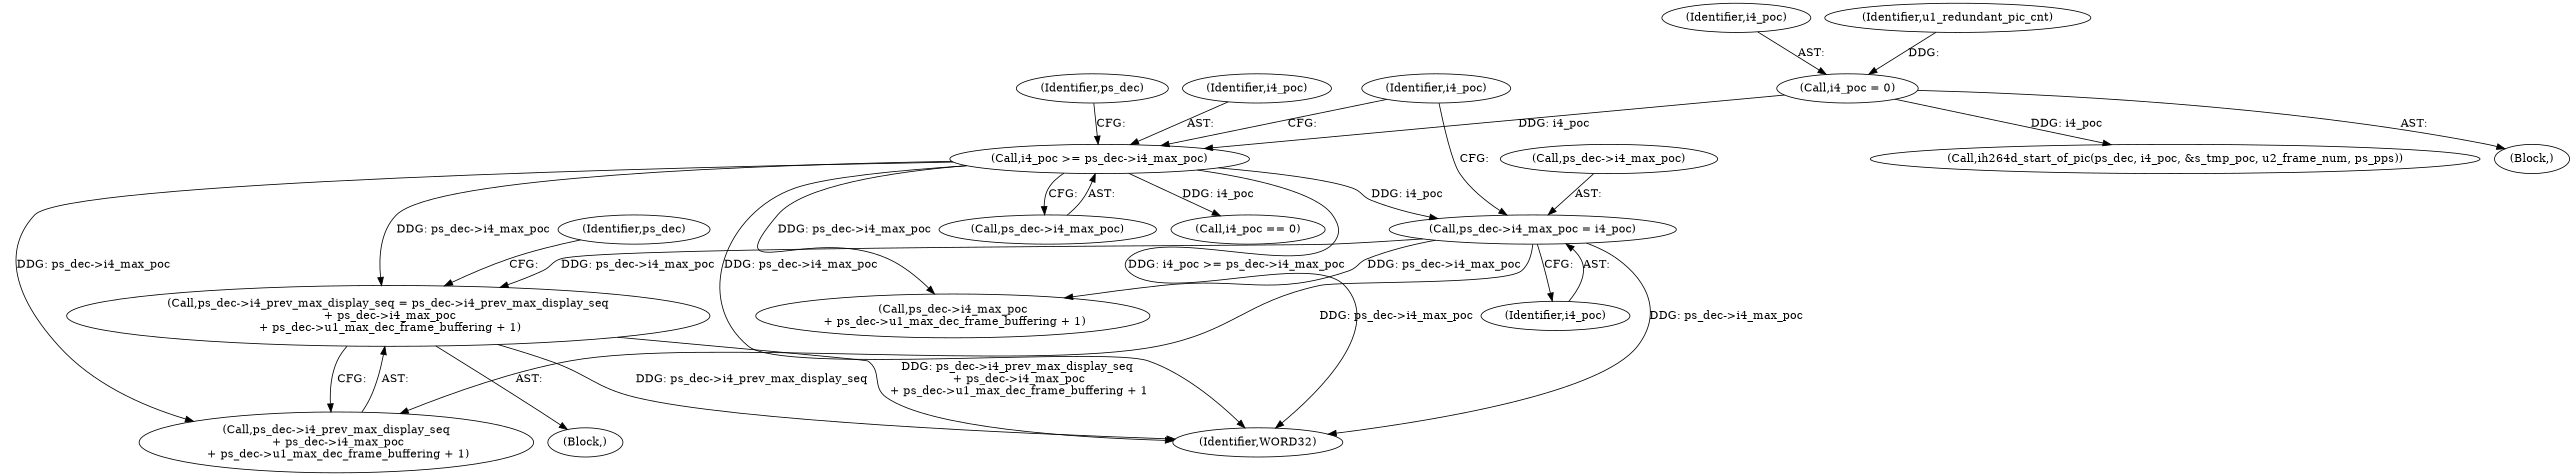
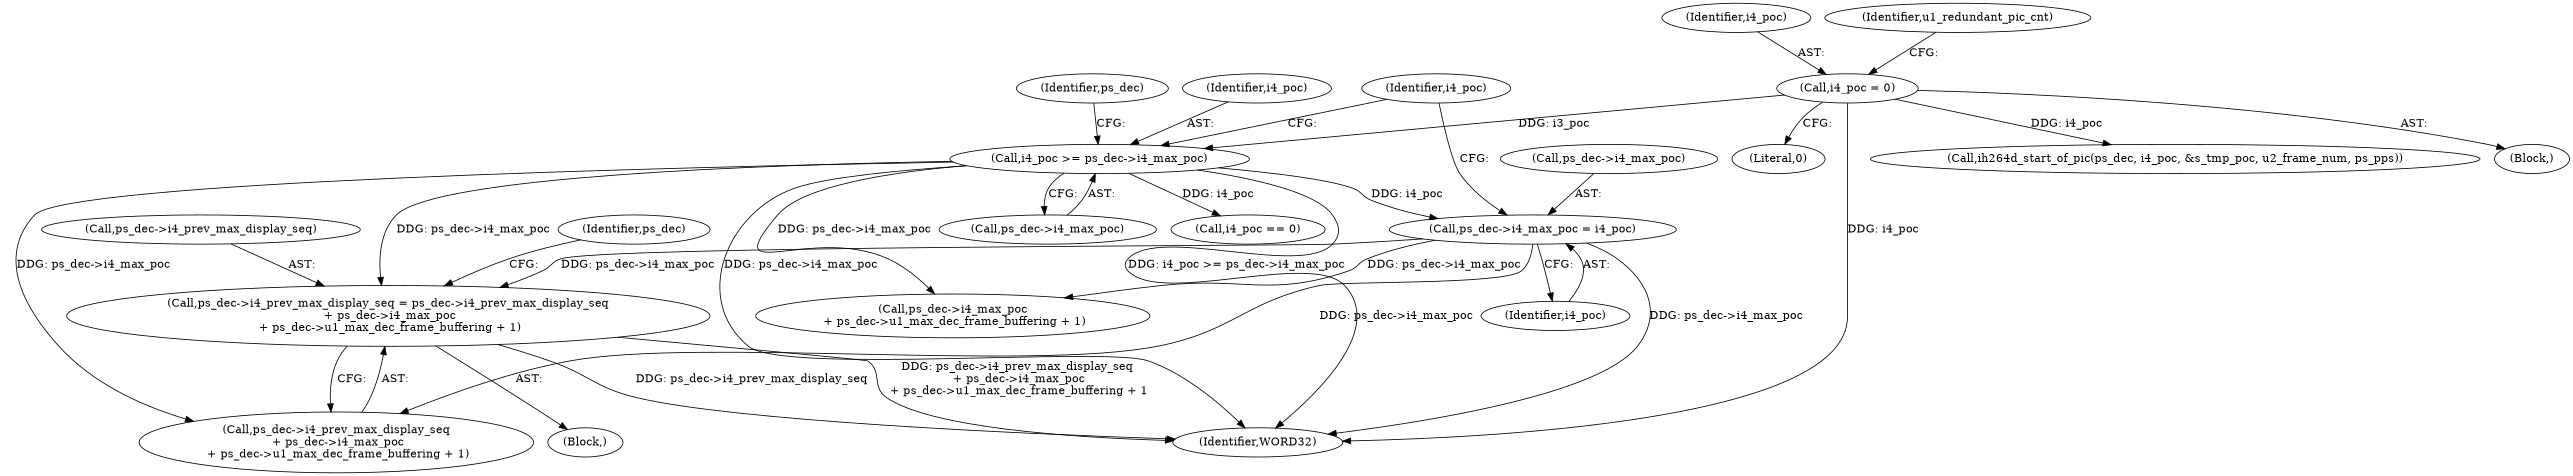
(1926, 53) -> (1926, 53)
(1554, 124) -> (1554, 124)
none -> (1779, 159)
none -> (201, 230)
none -> (1722, 402)
